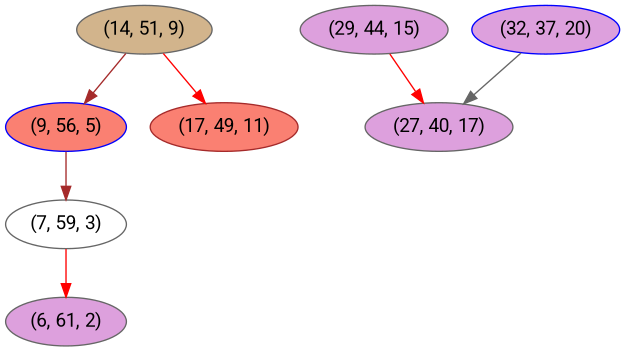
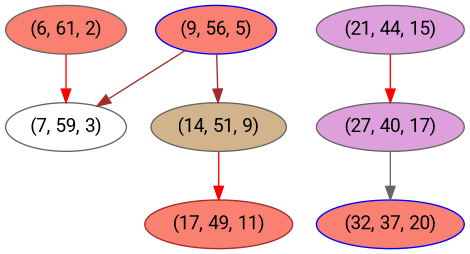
(374, 30) -> (390, 30)
(546, 30) -> (390, 224)
(109, 73) -> (217, 72)
(497, 74) -> (390, 169)
(66, 266) -> (66, 72)
(66, 322) -> (66, 30)
